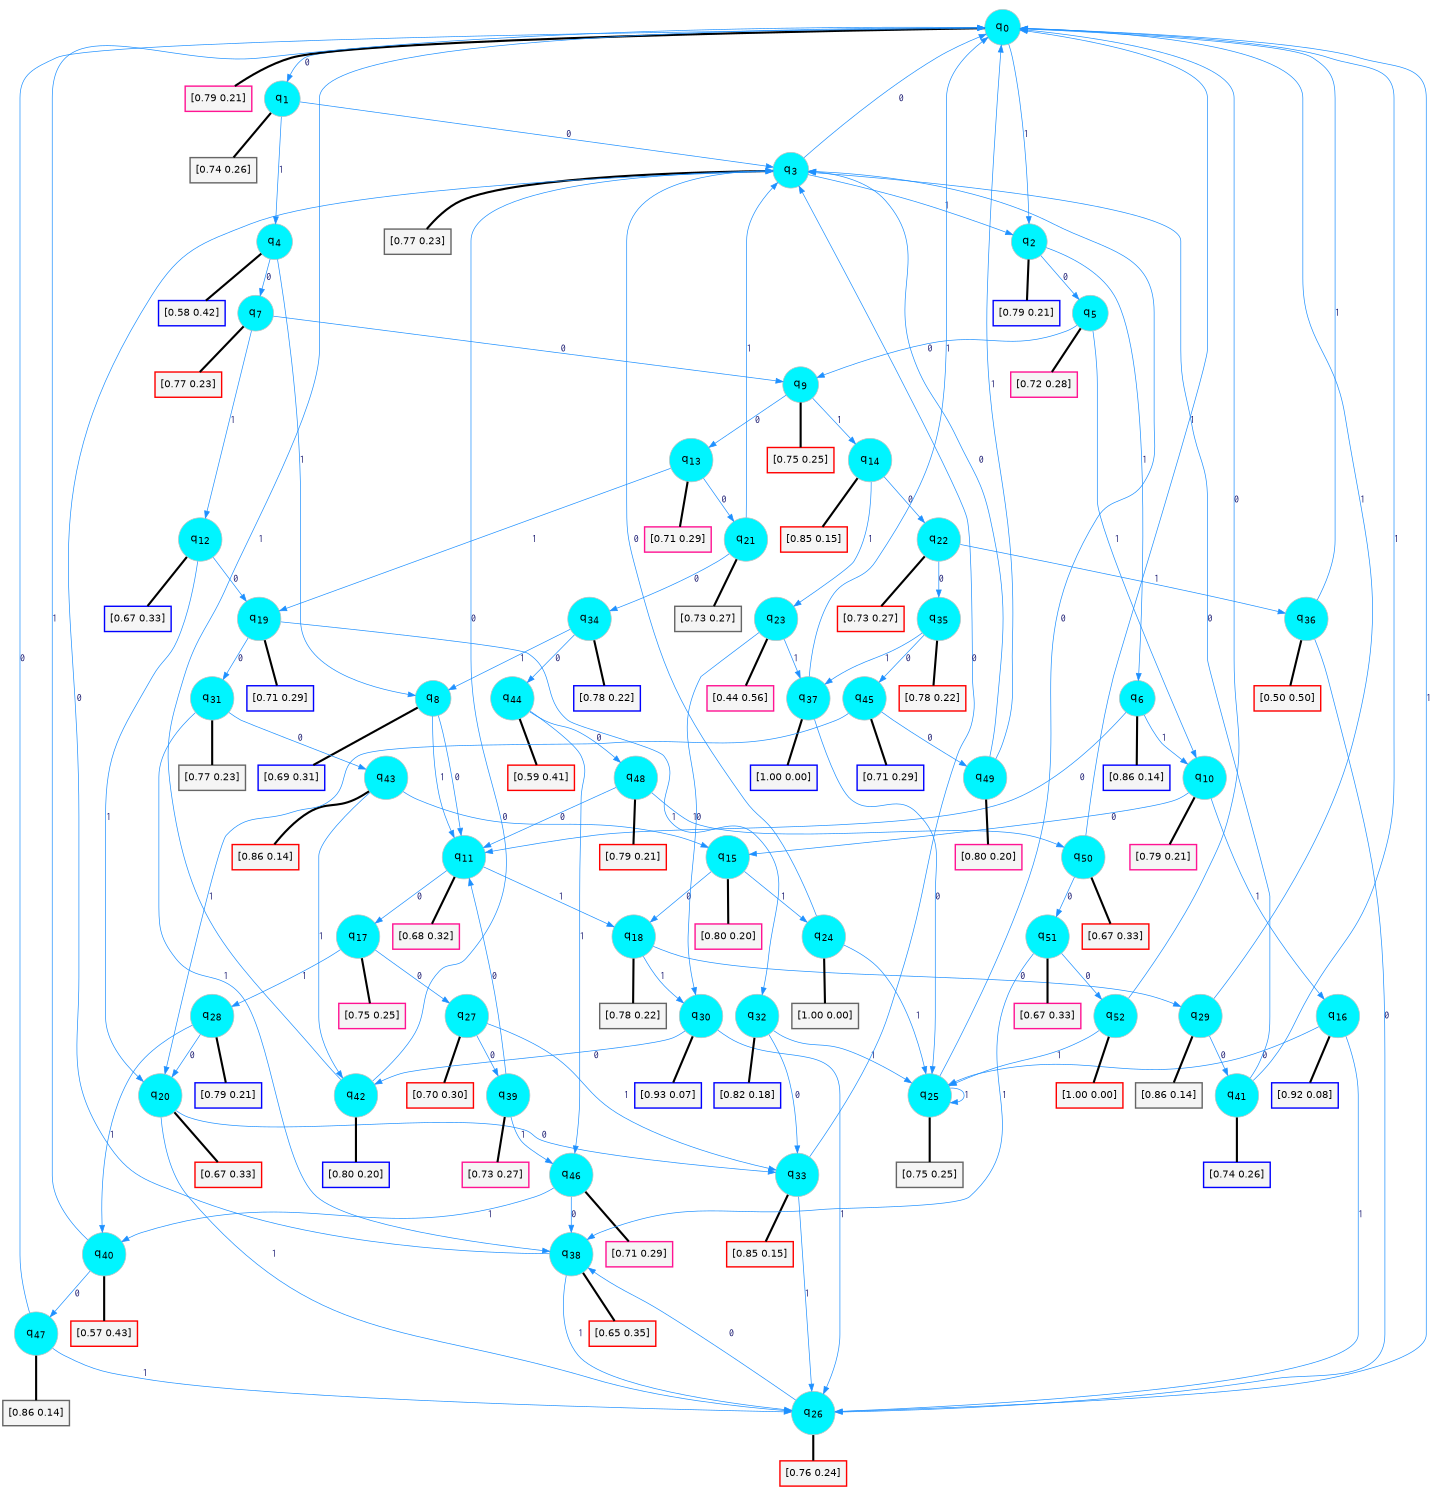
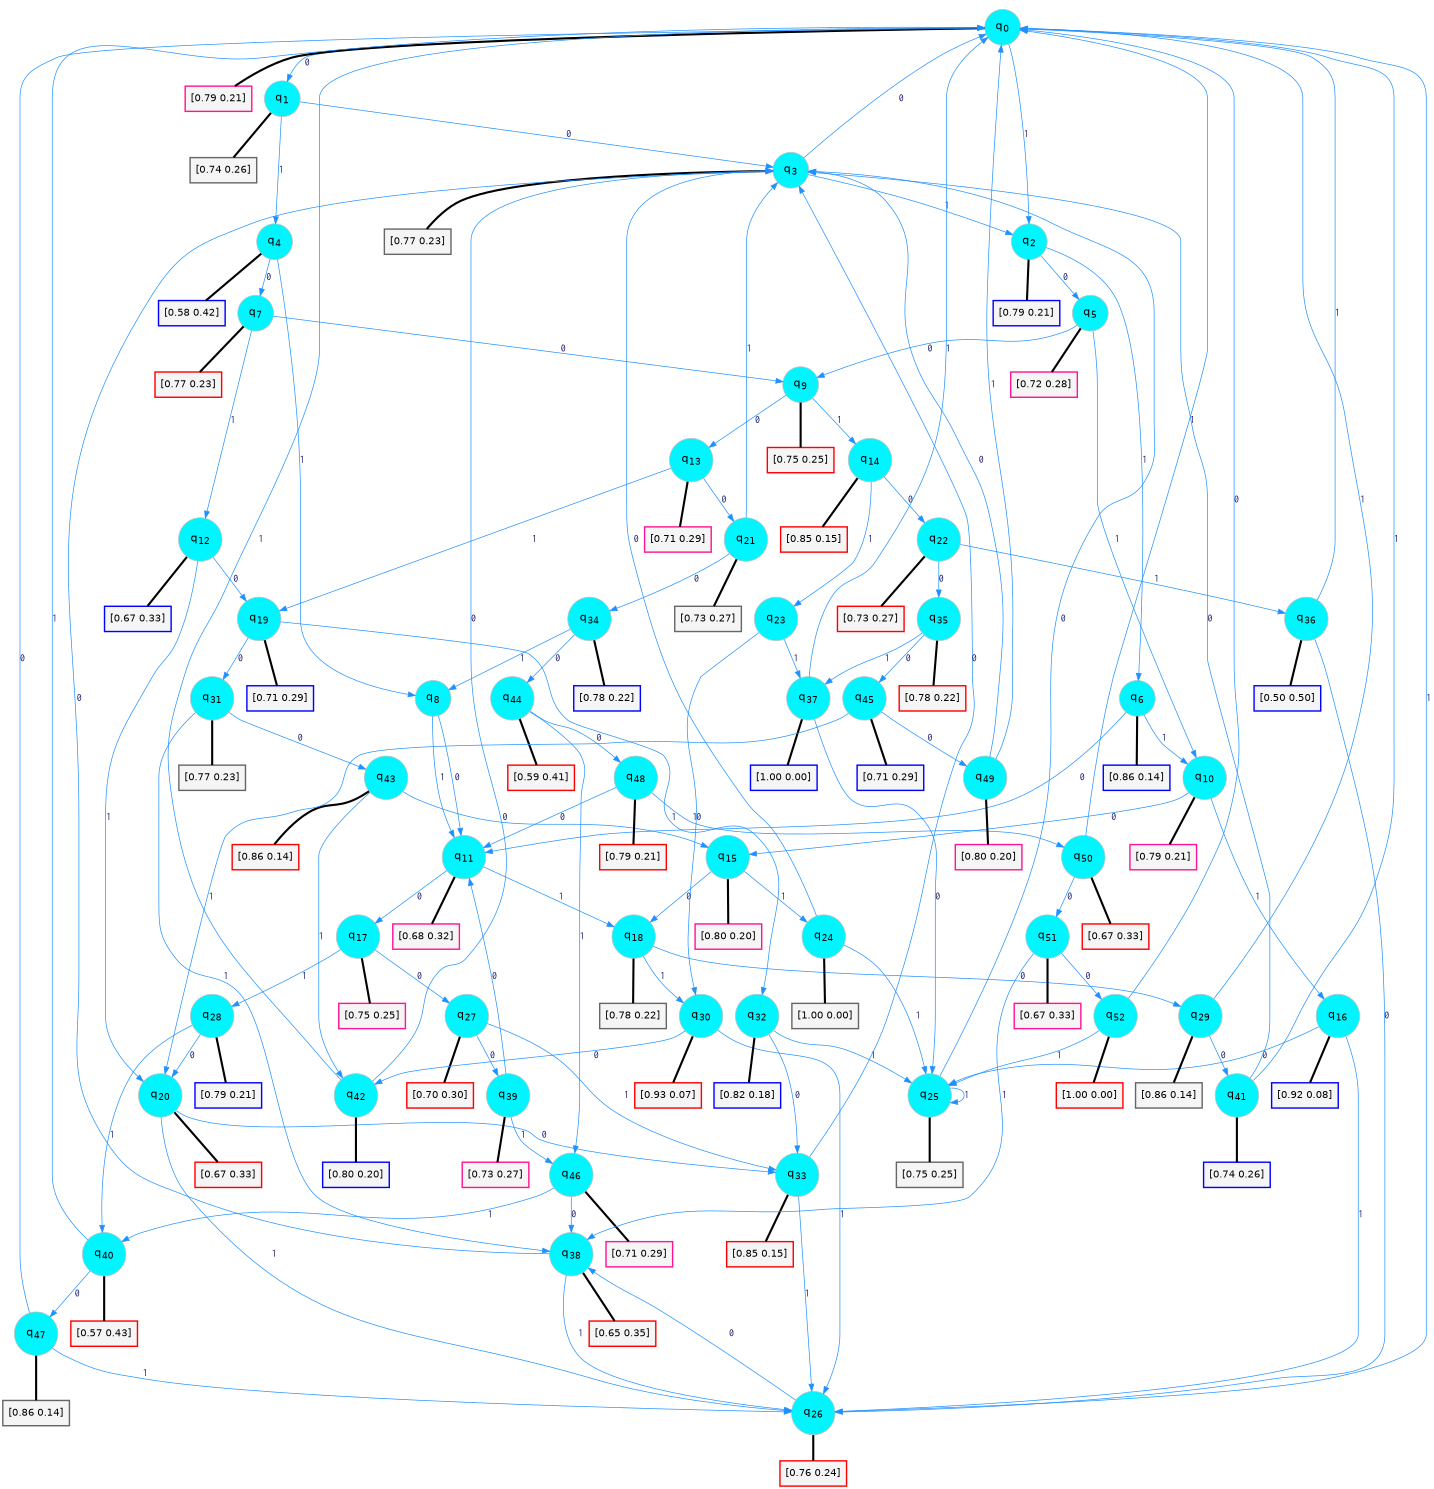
(740, 698) -> none
(1287, 698) -> (1287, 698)
(291, 778) -> none
(668, 1095) -> (668, 1095)
